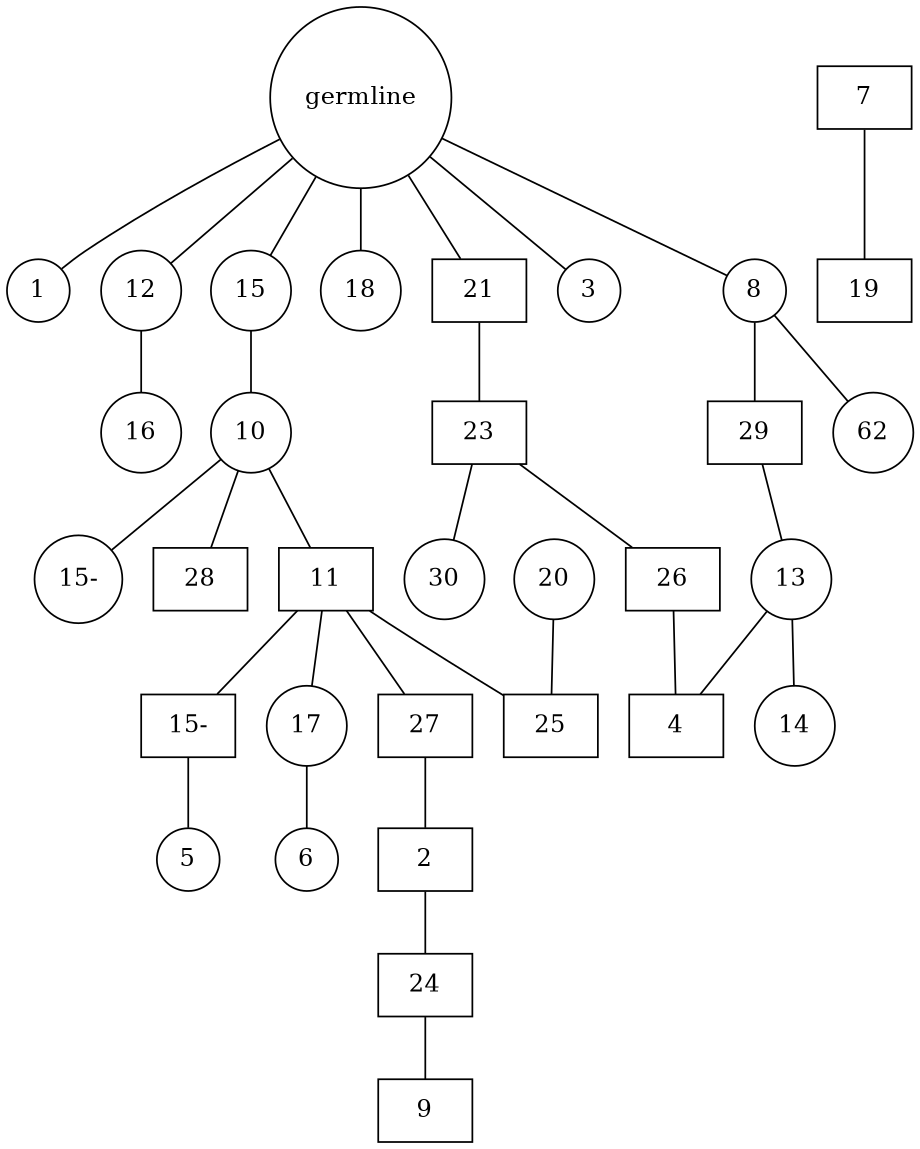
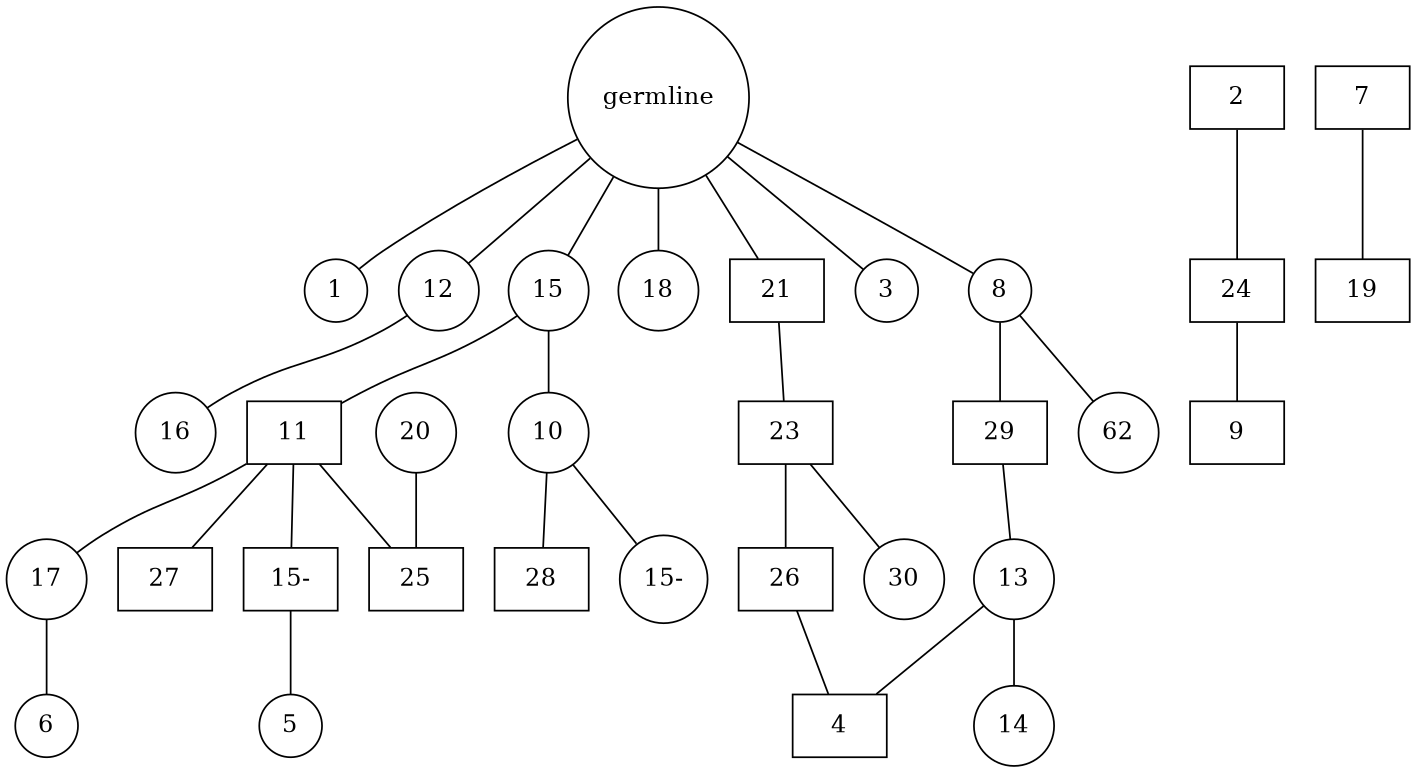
(290, 508) -> (431, 362)
(425, 793) -> none
